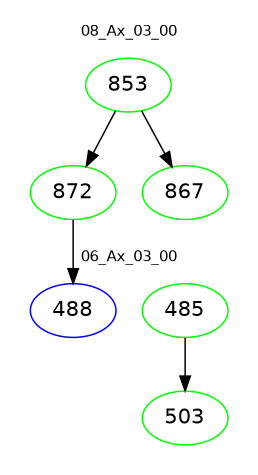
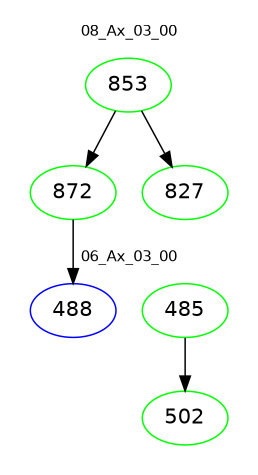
(185, 193) -> (185, 193)
(185, 418) -> (185, 418)
